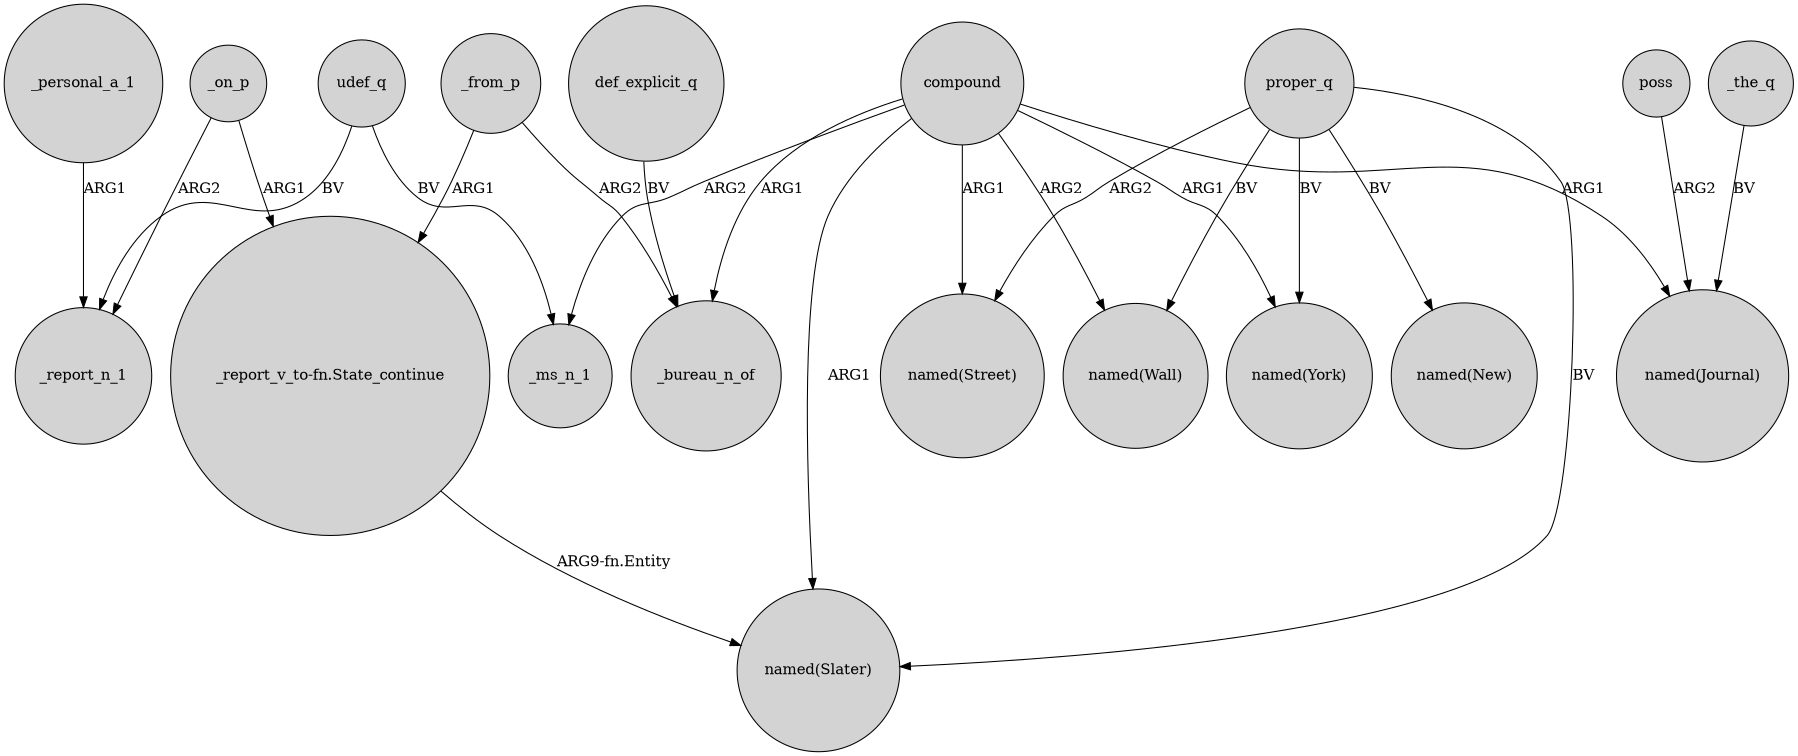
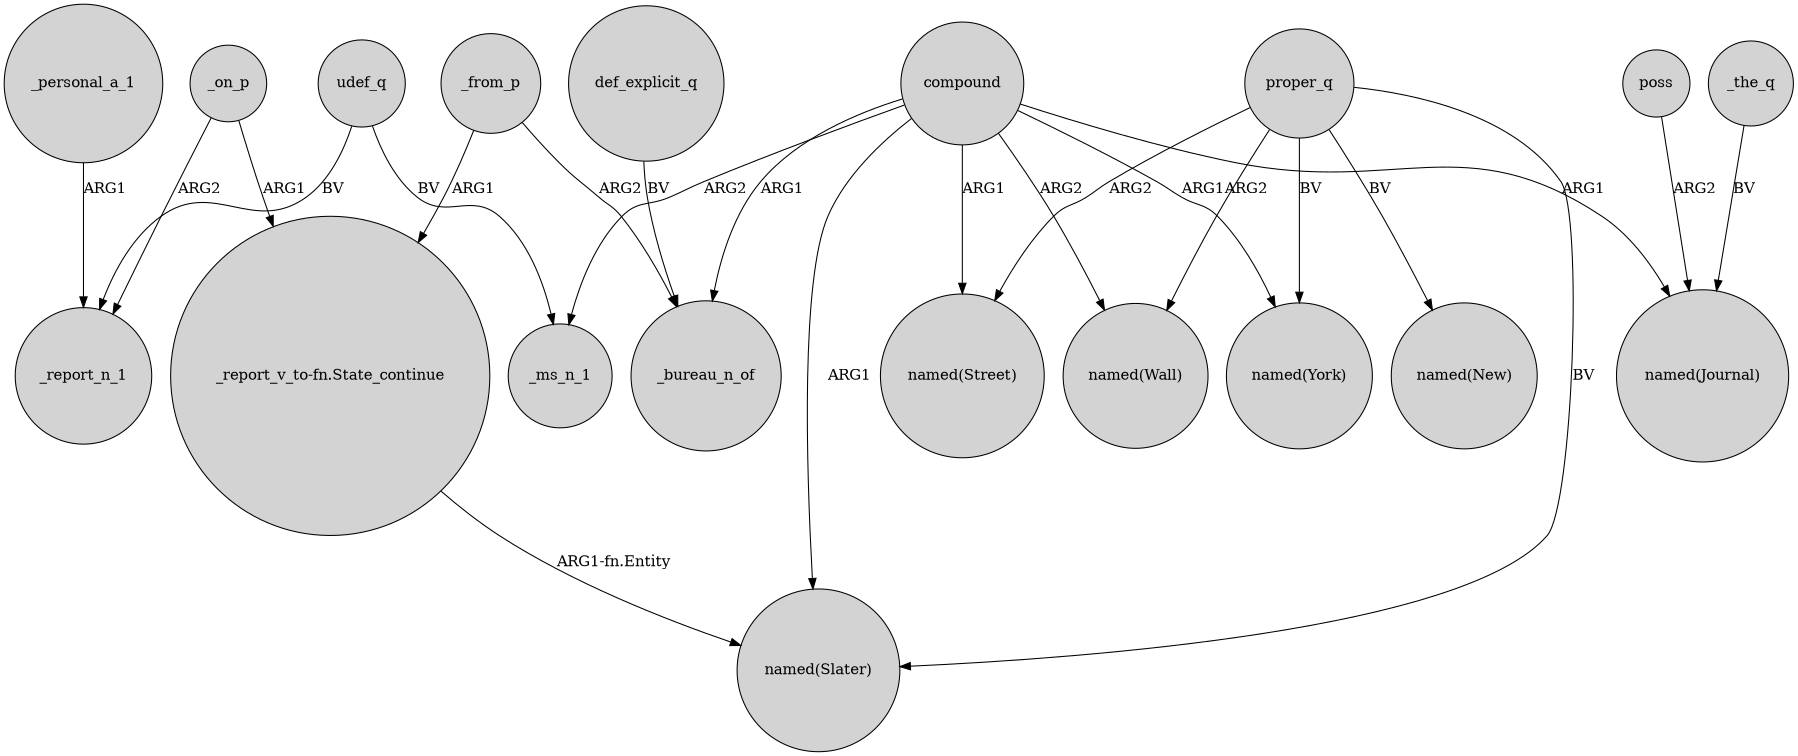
(1246, 189) -> (1246, 189)
(614, 562) -> (614, 562)
